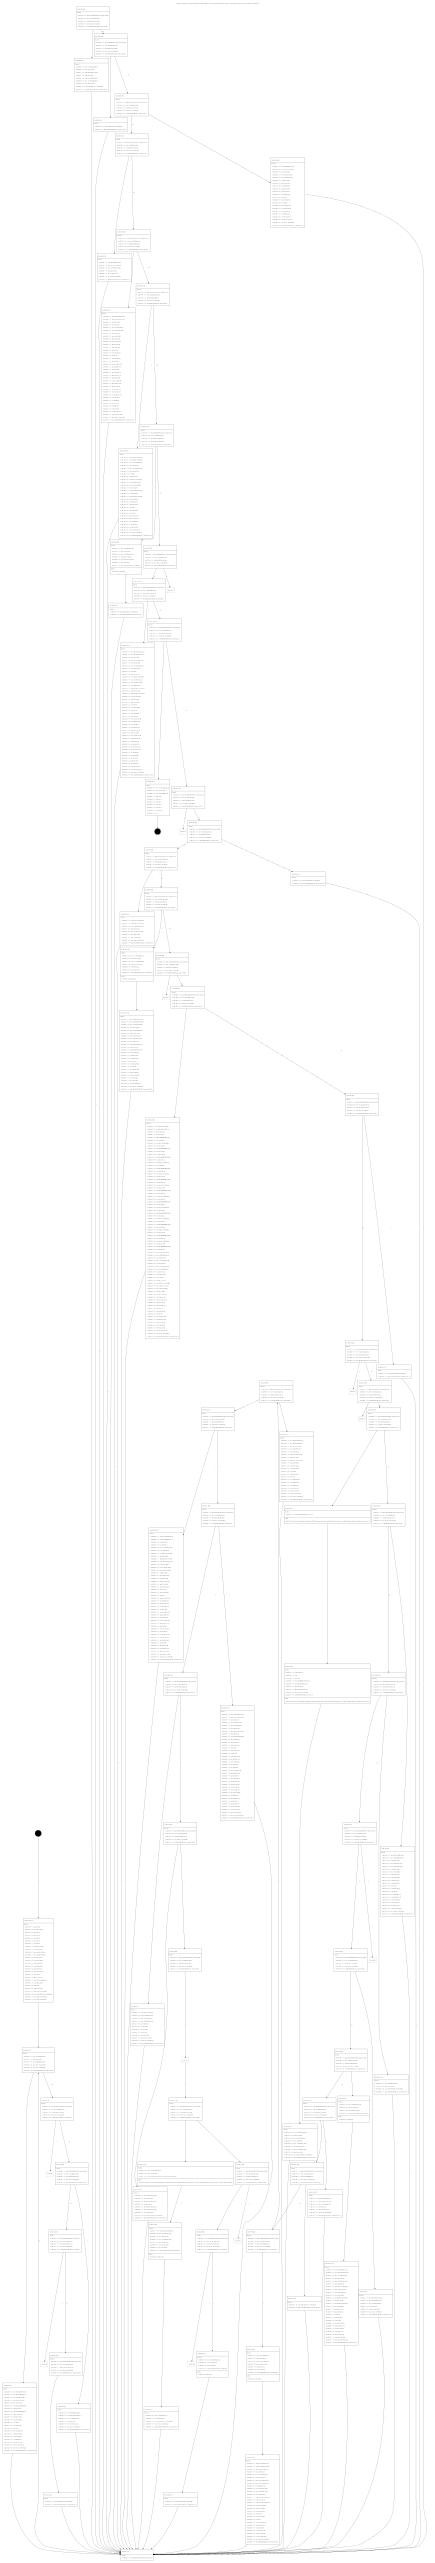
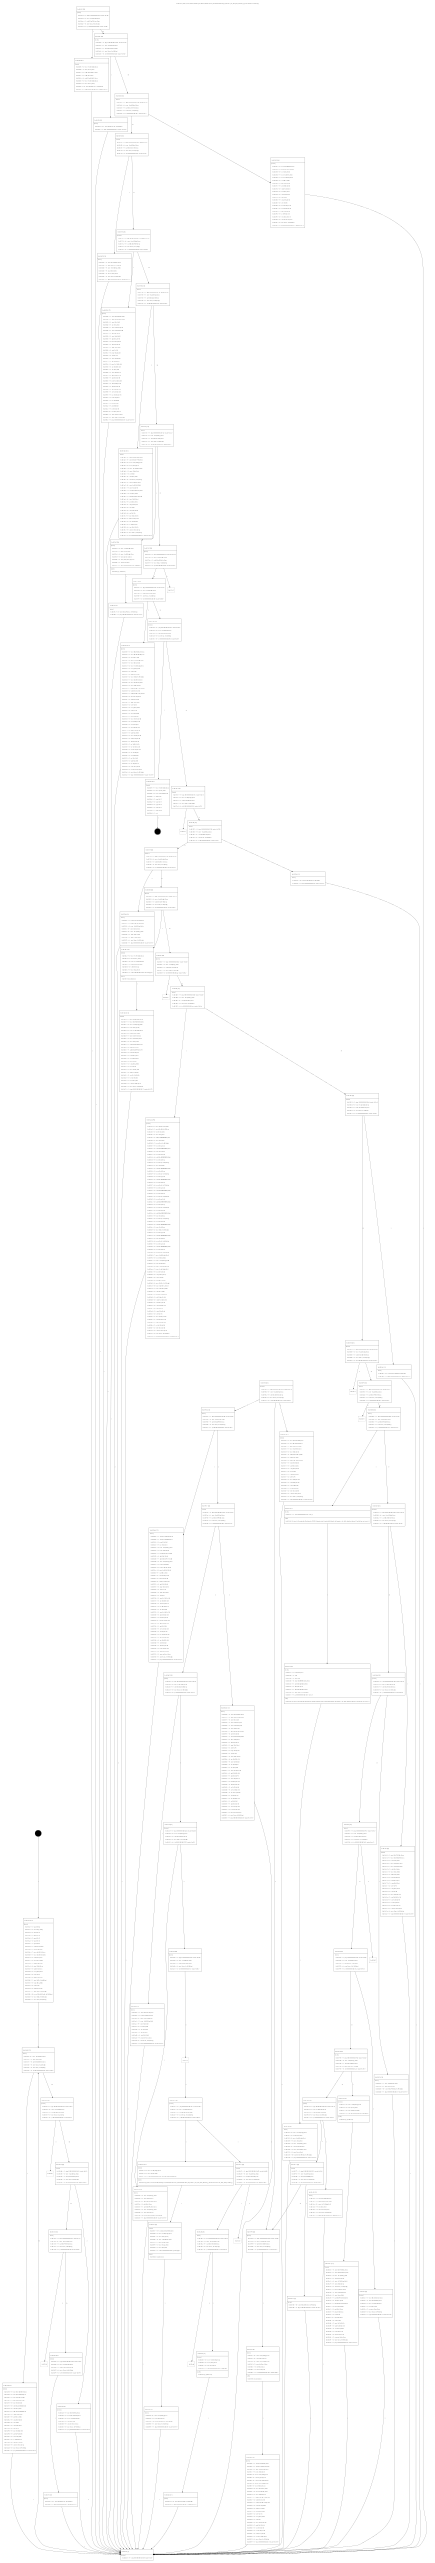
(278, 1817) -> (275, 1816)
